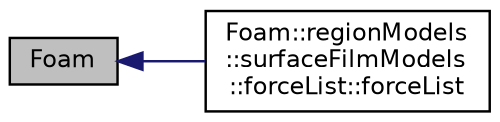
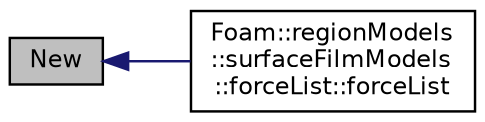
(64, 61) -> (56, 61)
